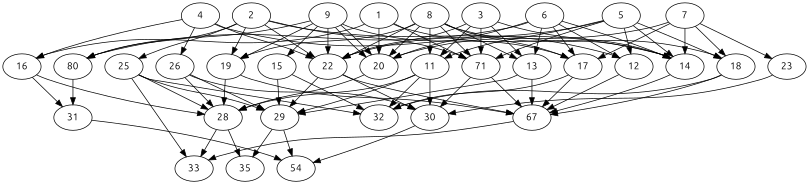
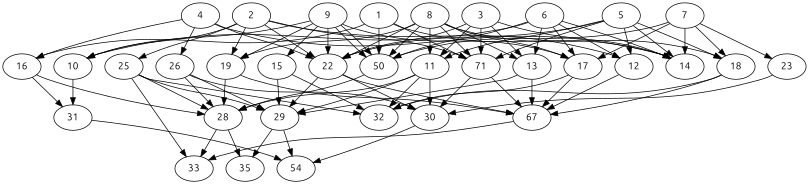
(73, 67) -> (73, 67)
(379, 67) -> (379, 67)
(637, 87) -> none
